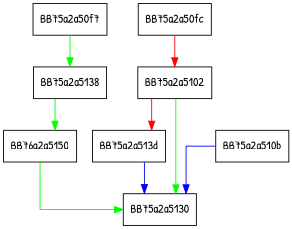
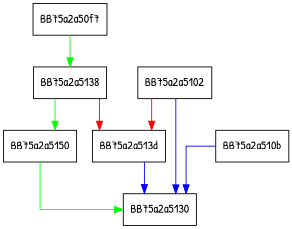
(175, 19) -> none
none -> (100, 110)
(176, 142) -> (176, 142)
(40, 146) -> (40, 146)
